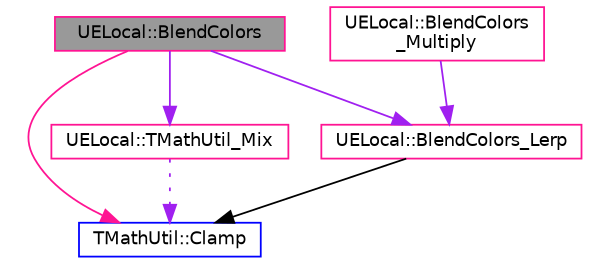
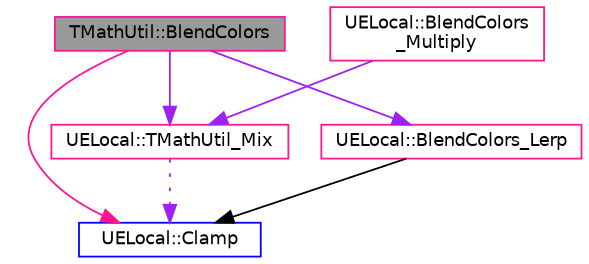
(170, 34) -> (170, 34)
(444, 83) -> (289, 94)
(170, 240) -> (170, 240)
